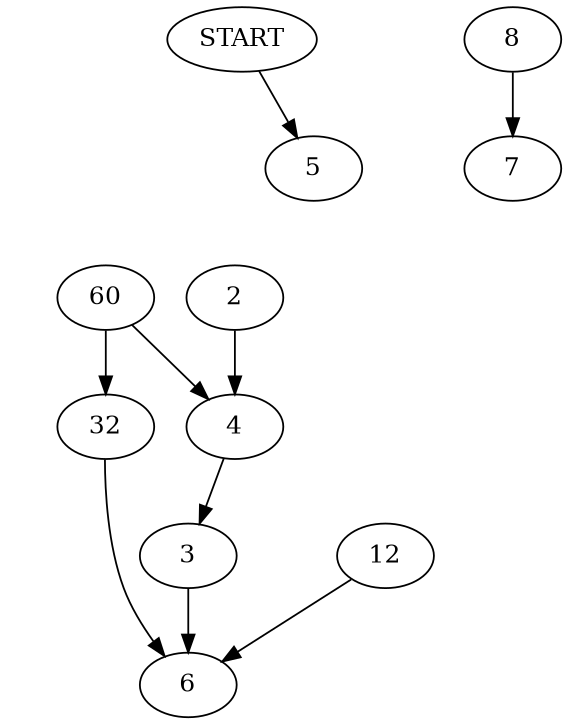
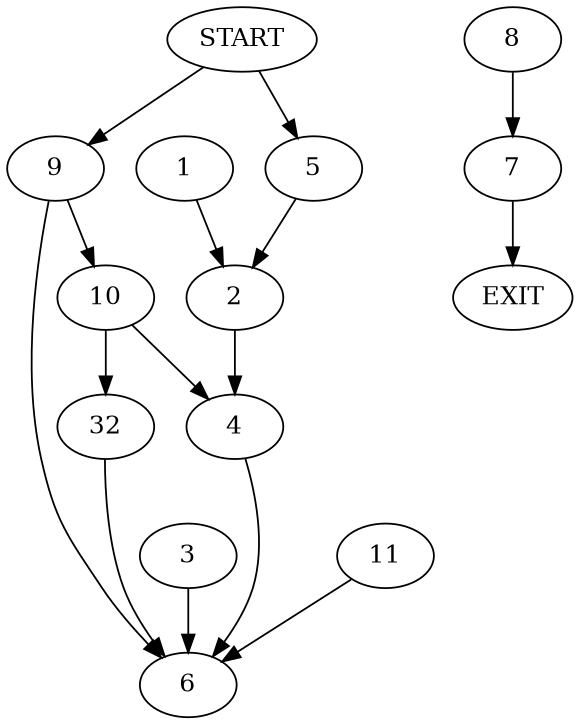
none -> (56, 169)
none -> (185, 169)
none -> (279, 225)
(106, 298) -> (106, 298)
none -> (513, 298)
(215, 483) -> (259, 553)
(386, 556) -> (386, 556)
